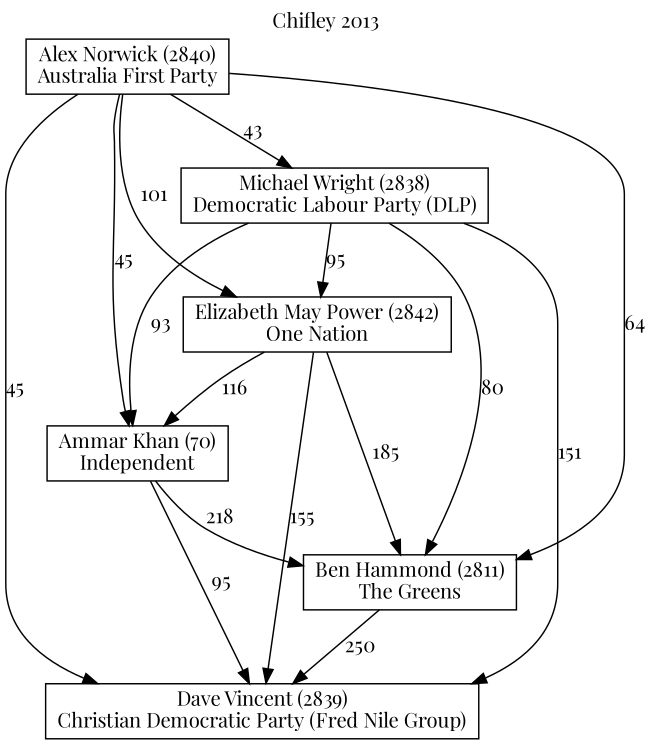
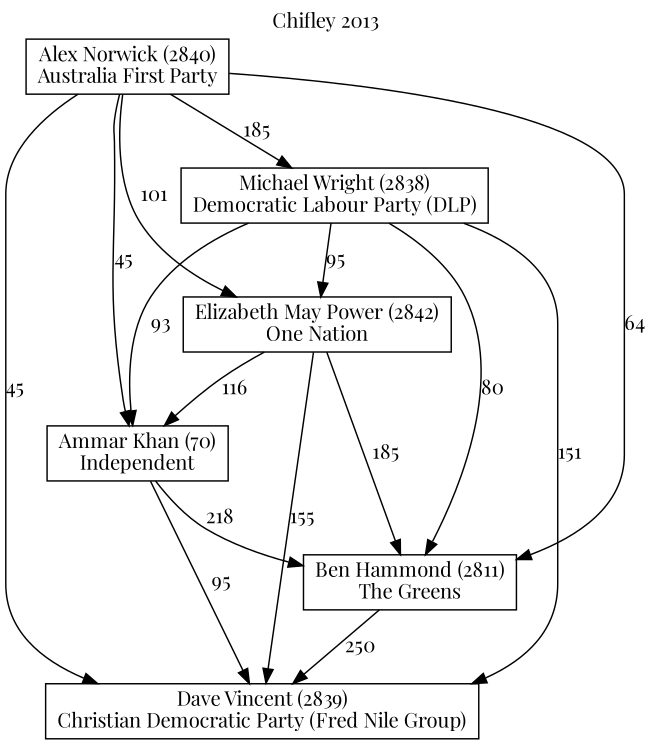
(253, 131) -> (257, 131)
